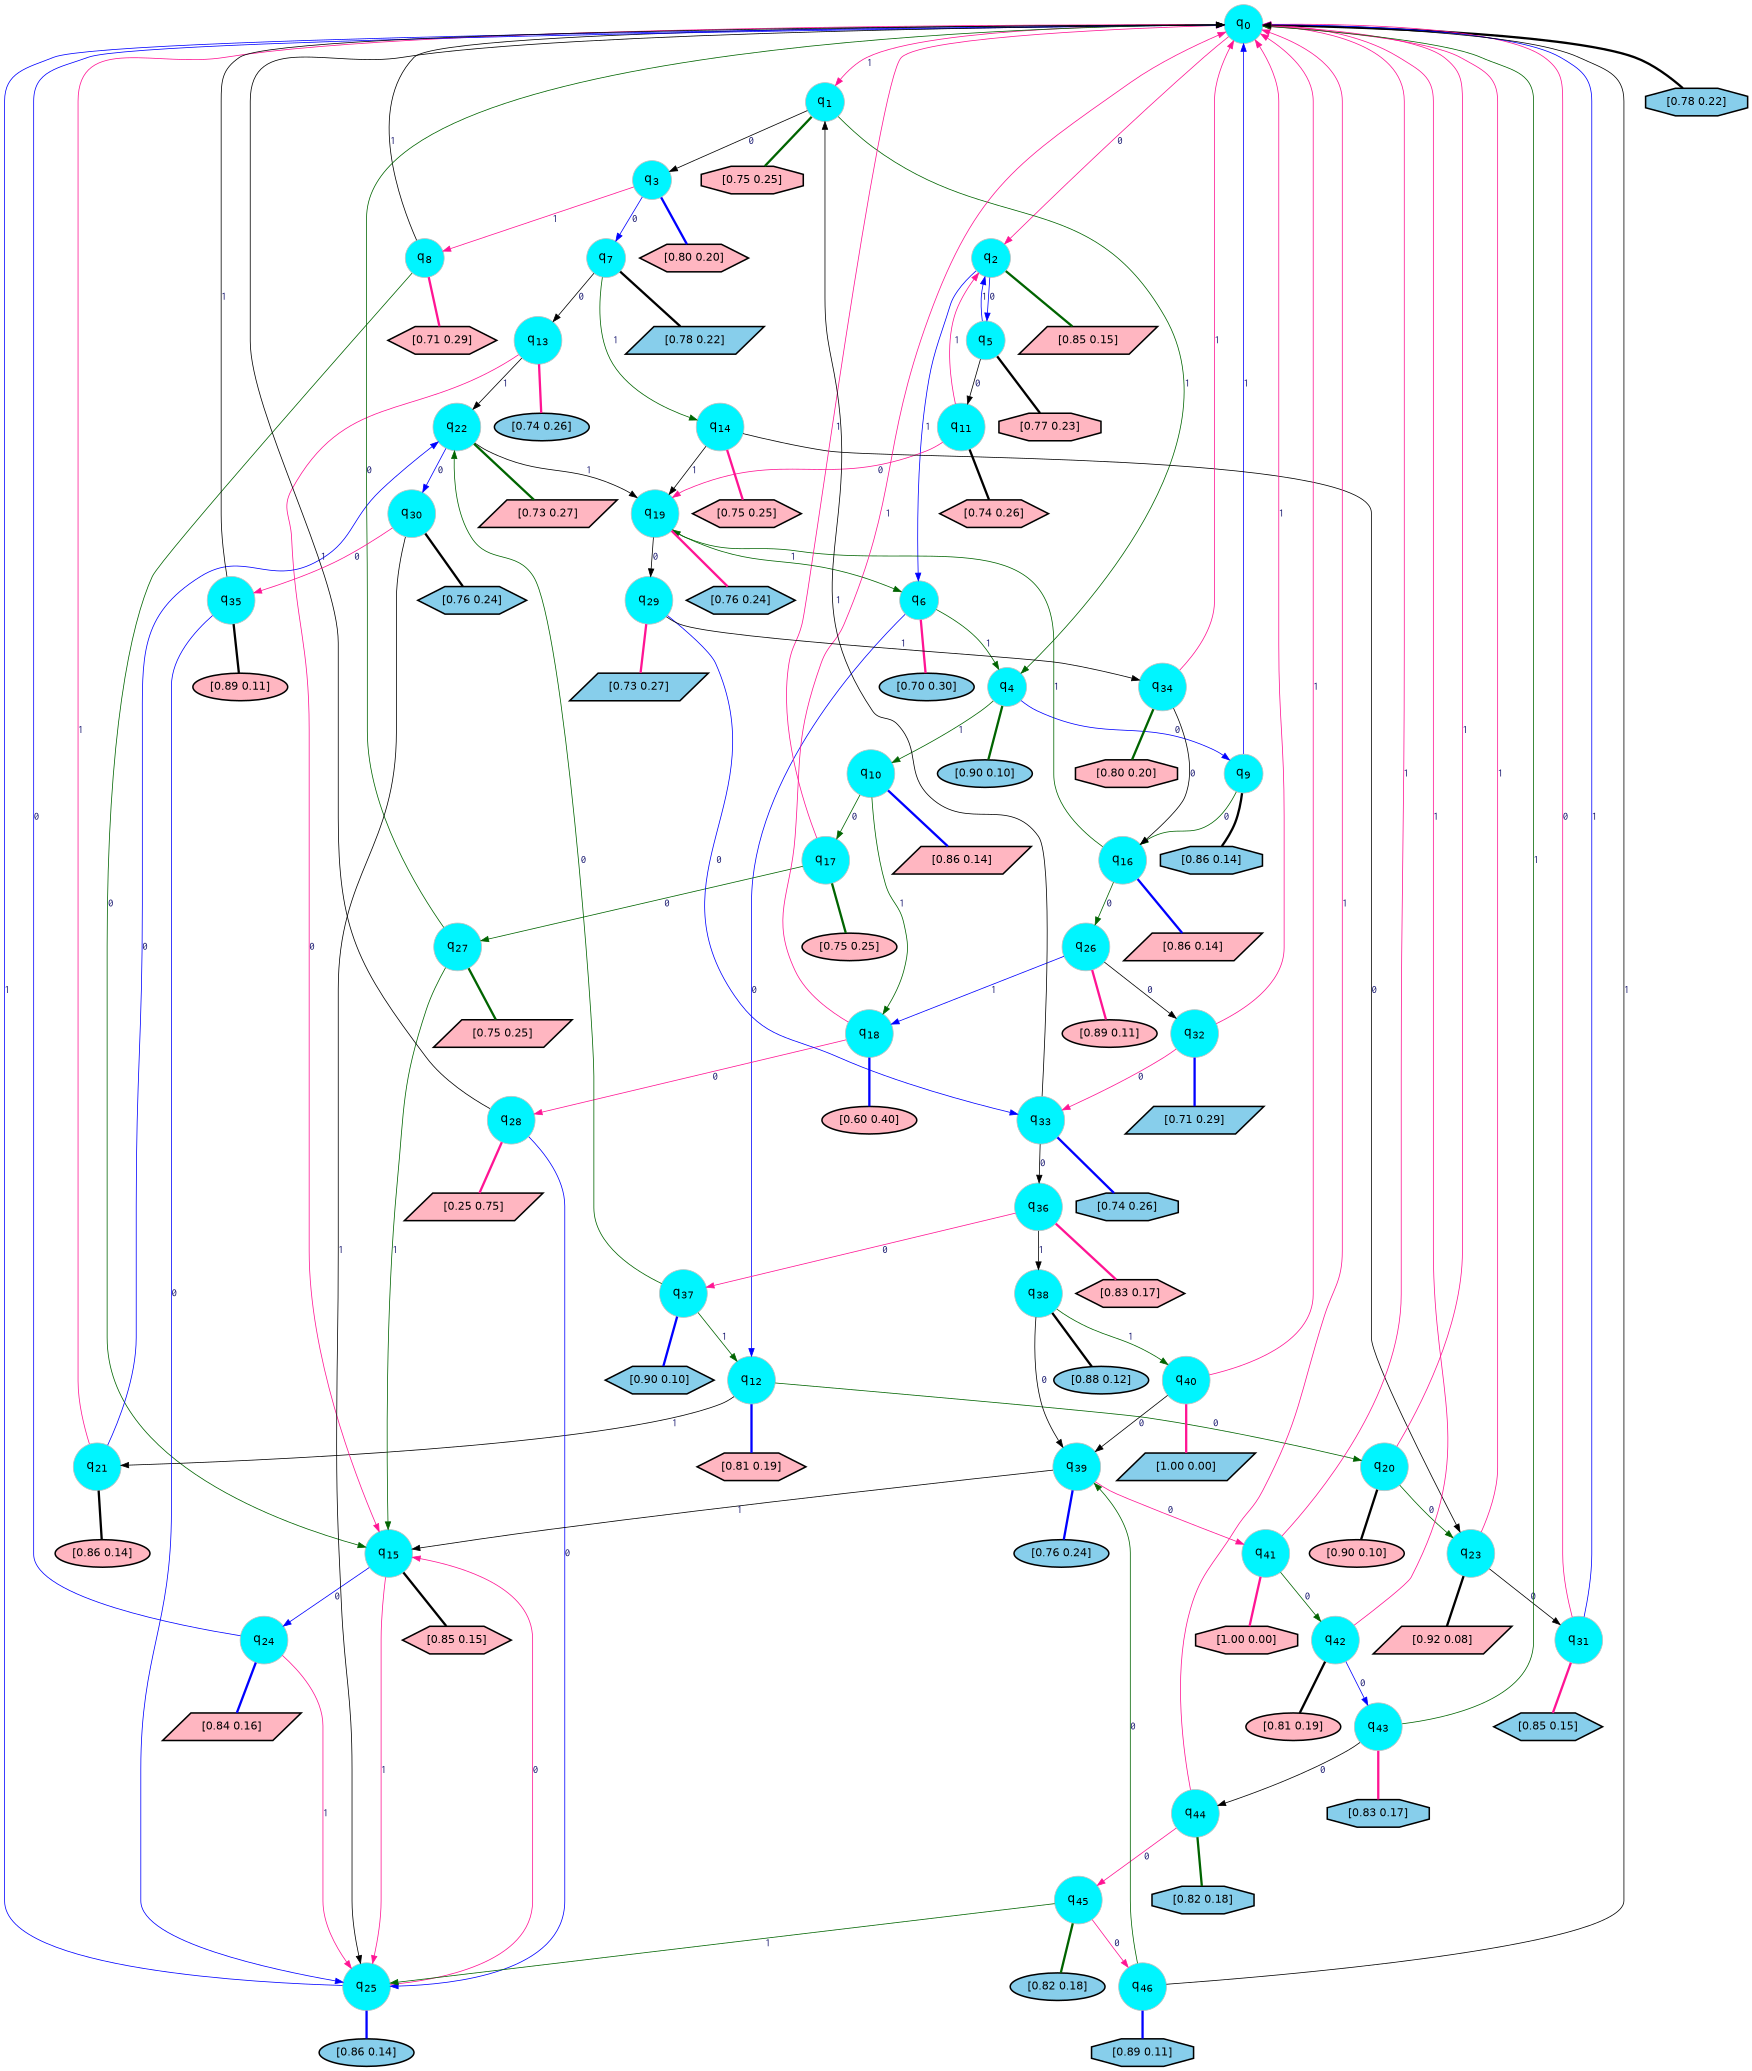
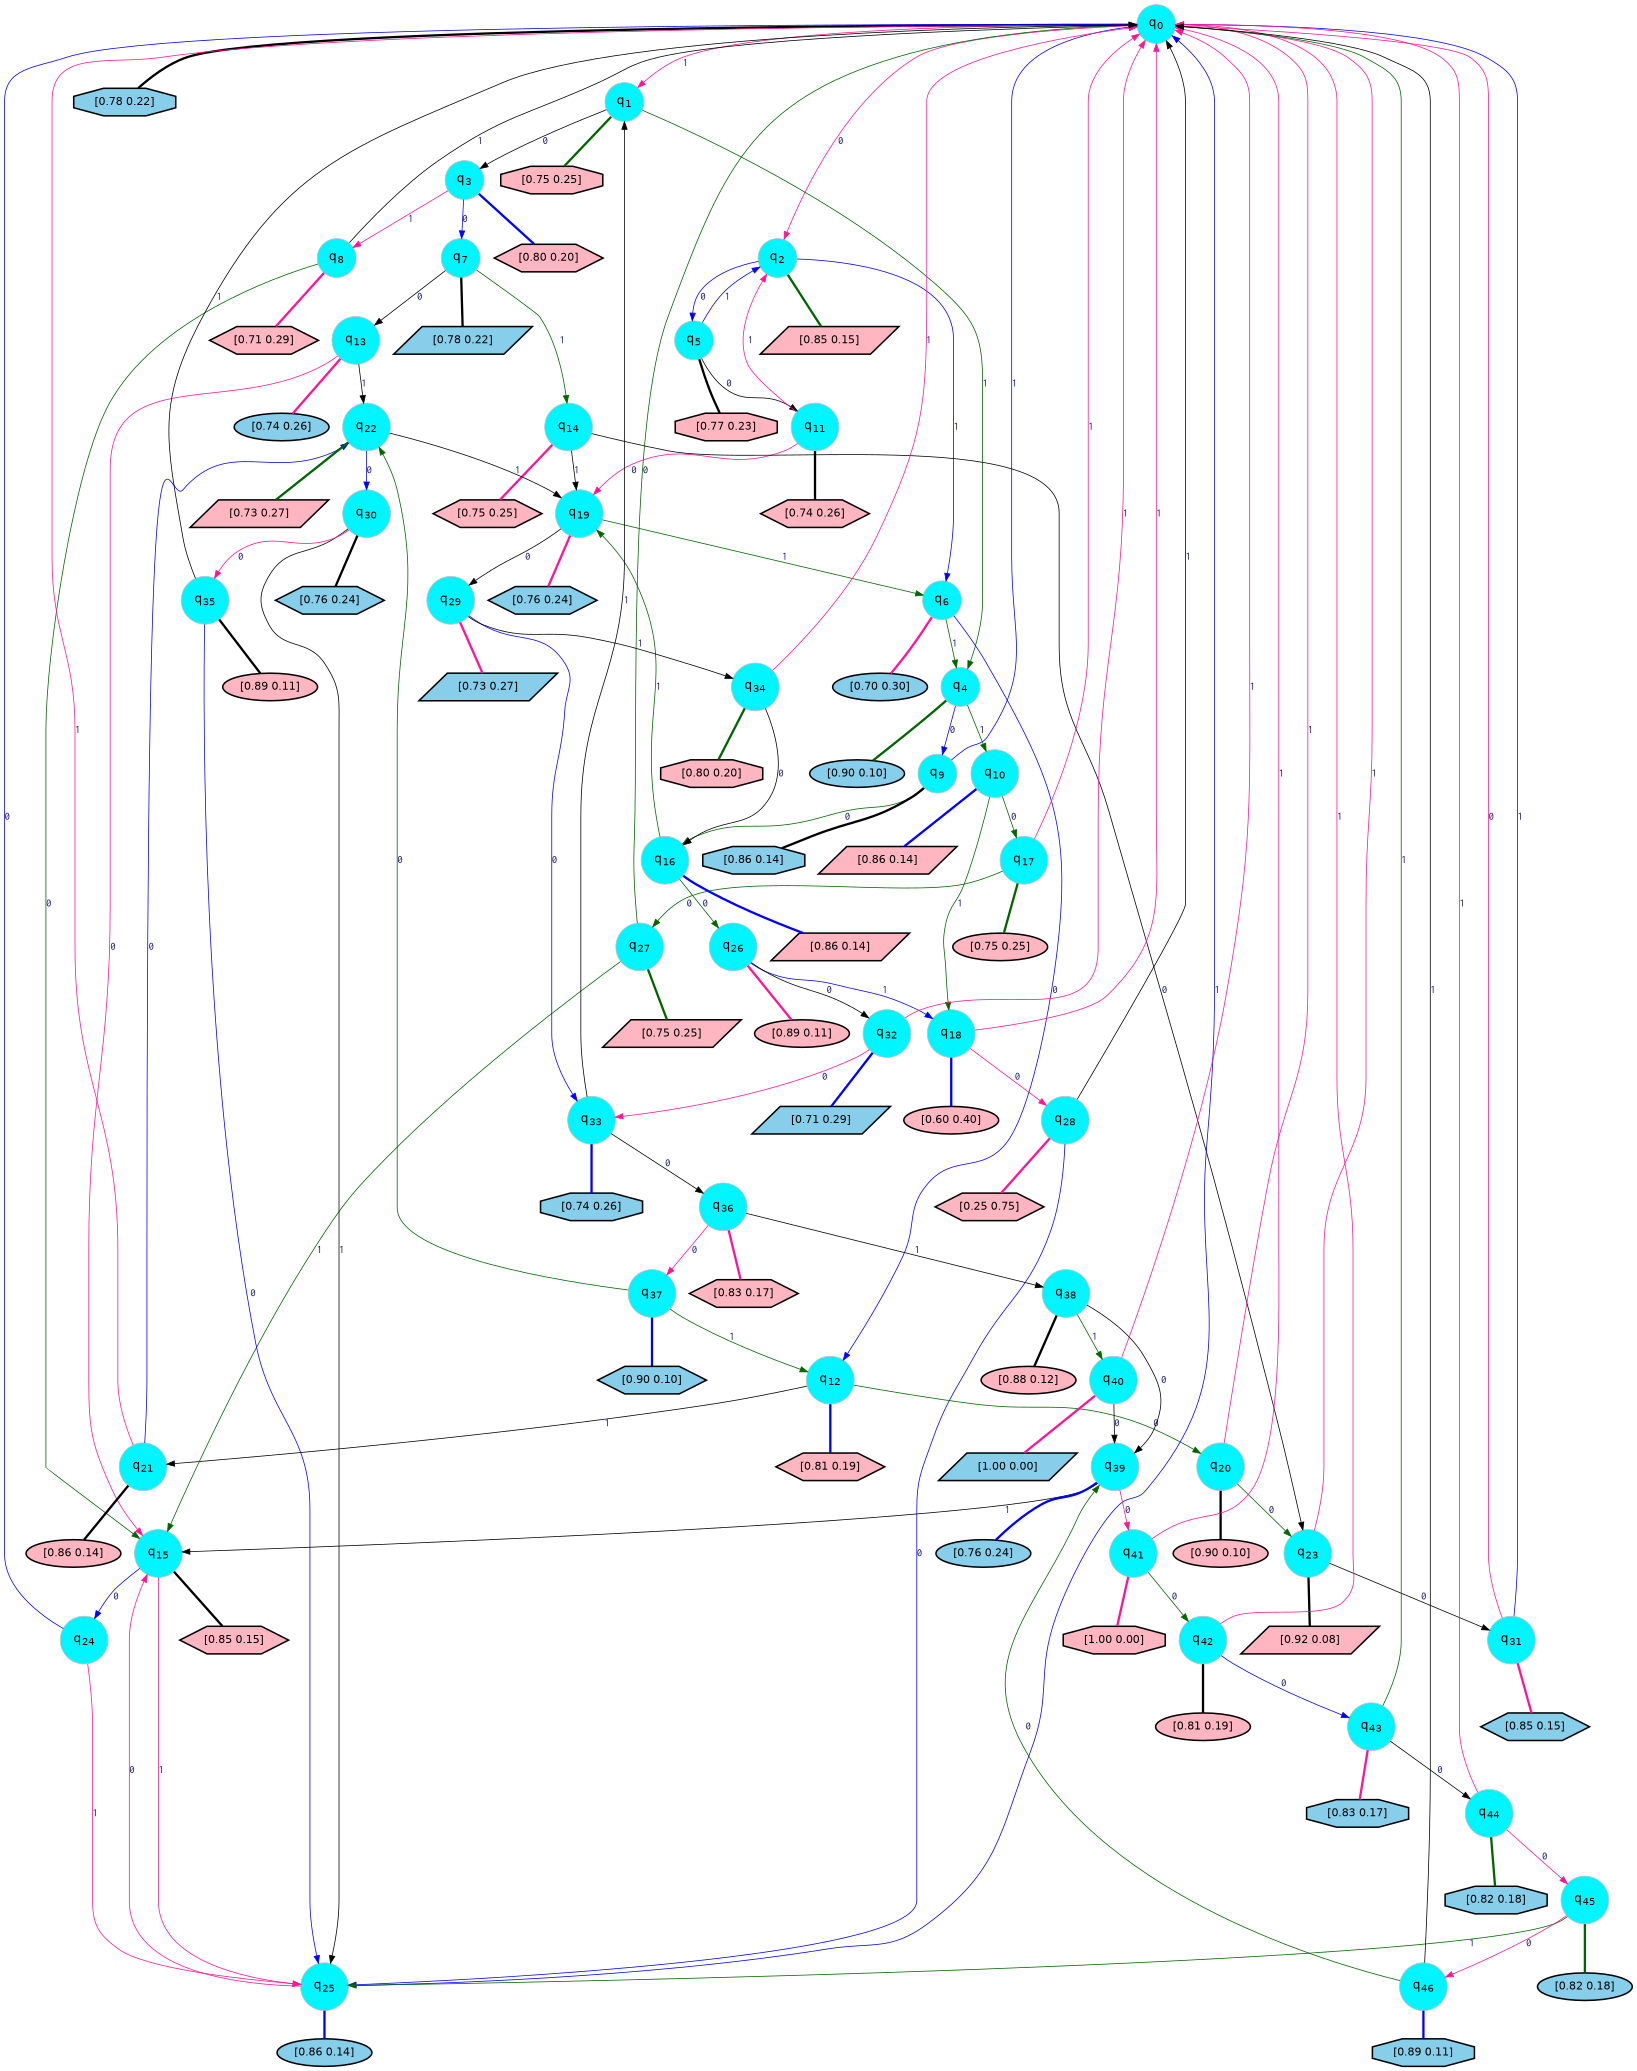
(474, 1207) -> (990, 1207)
(1101, 1380) -> (1029, 1380)
(232, 1727) -> none
